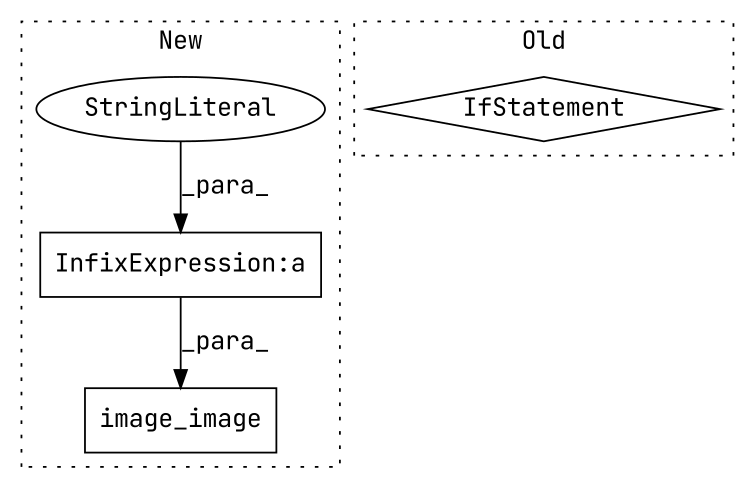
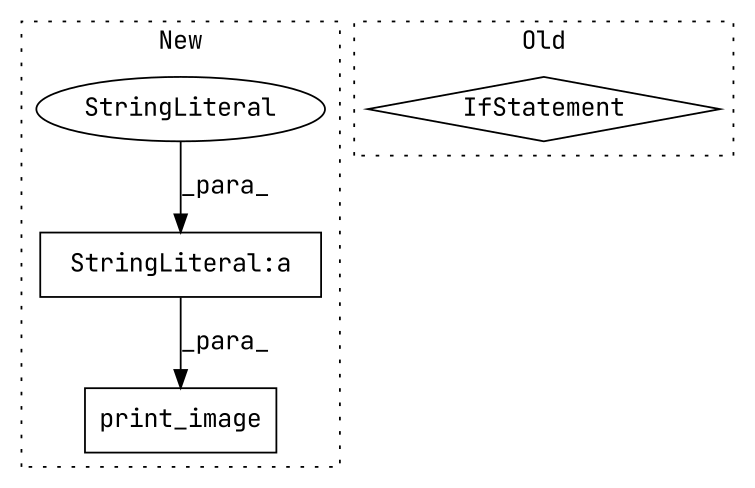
(181, 265) -> (181, 265)
(181, 420) -> (181, 420)
